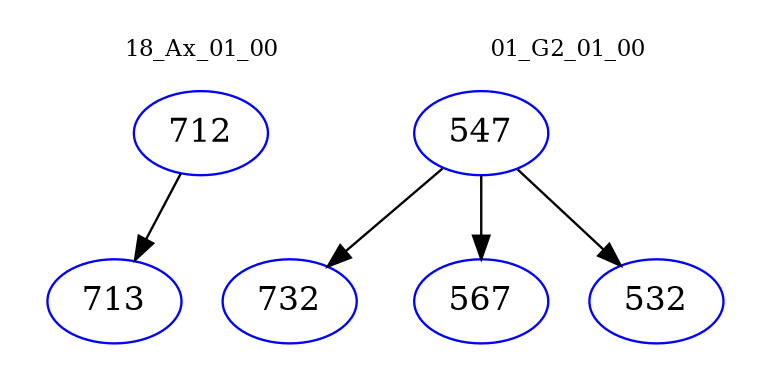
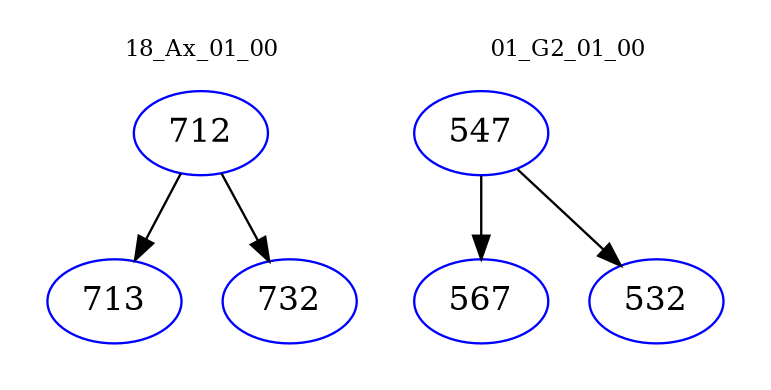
(411, 195) -> (240, 207)
